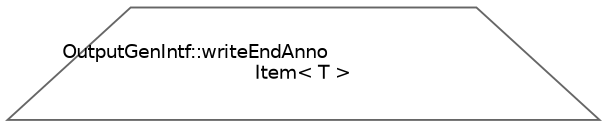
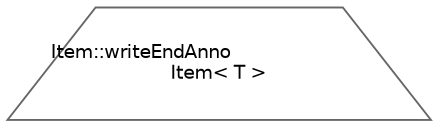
(304, 64) -> (219, 64)
